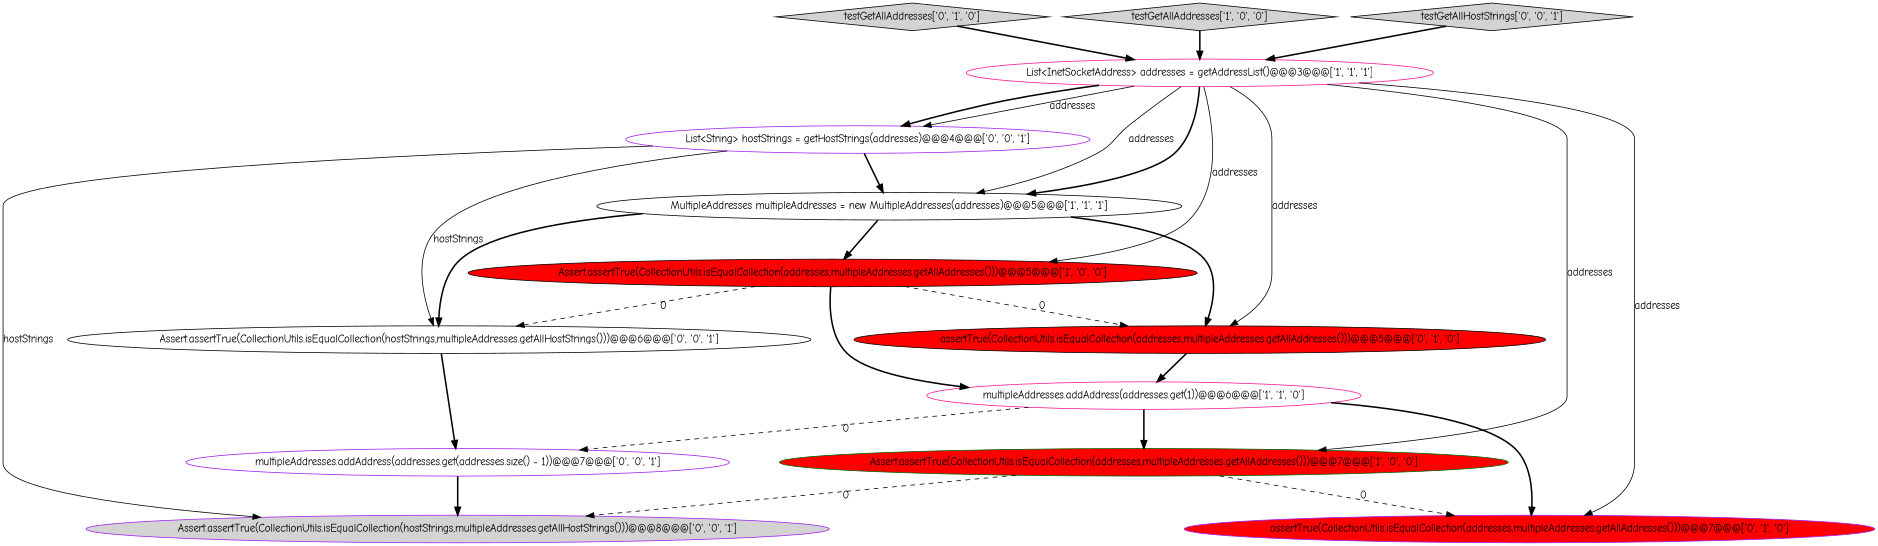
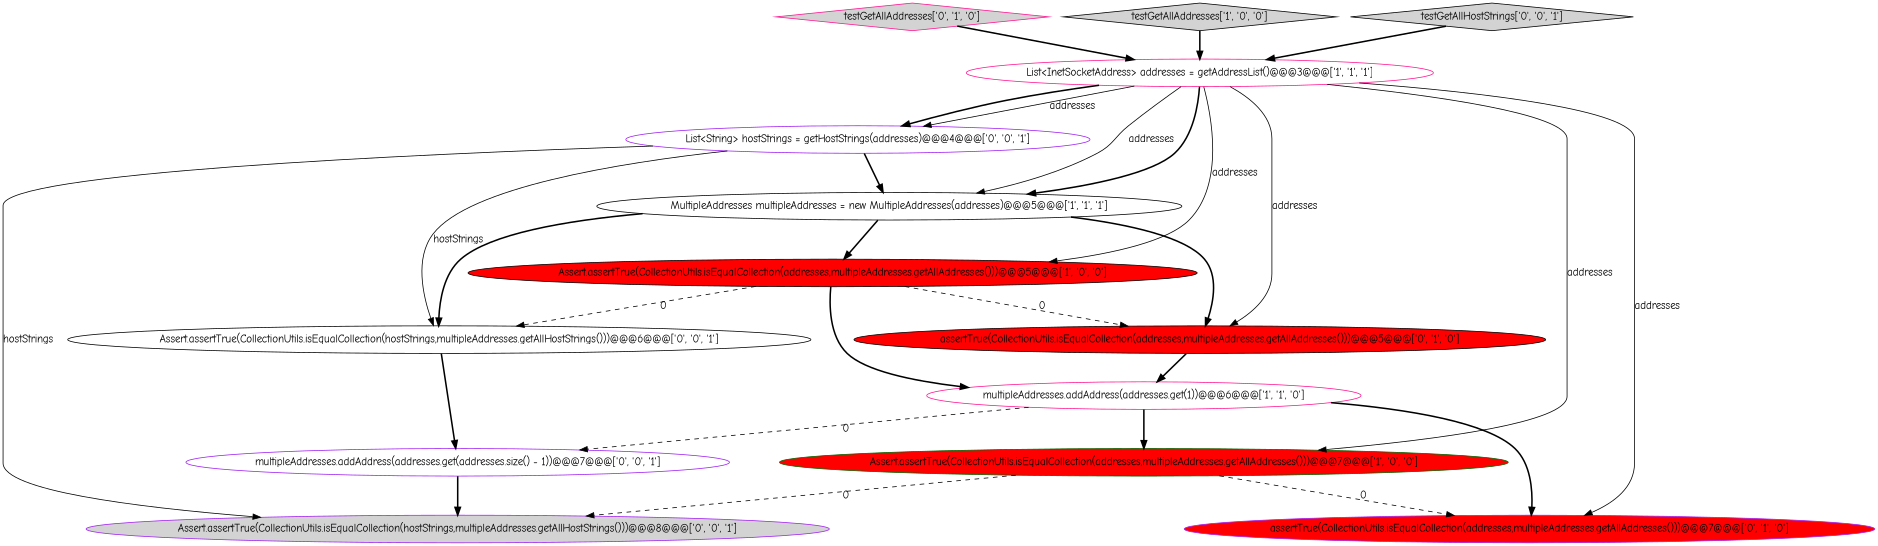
(912, 17) -> (912, 17)
